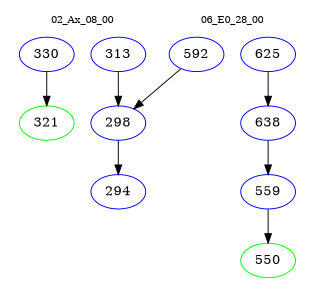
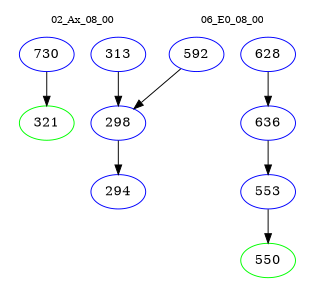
(232, 21) -> (232, 21)
(47, 54) -> (47, 54)
(268, 54) -> (268, 54)
(268, 123) -> (268, 123)
(268, 192) -> (268, 192)
